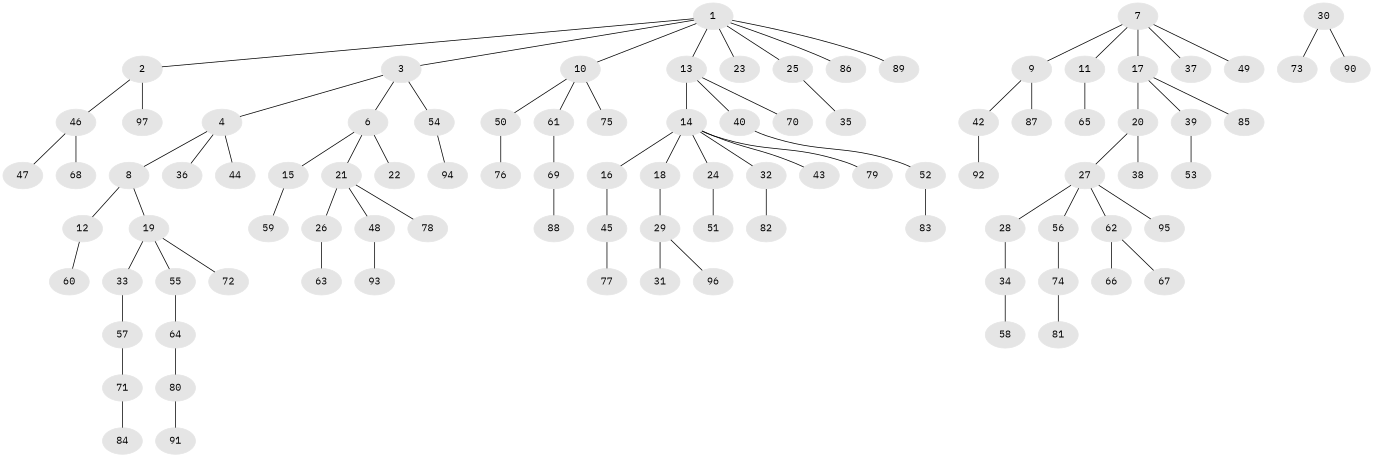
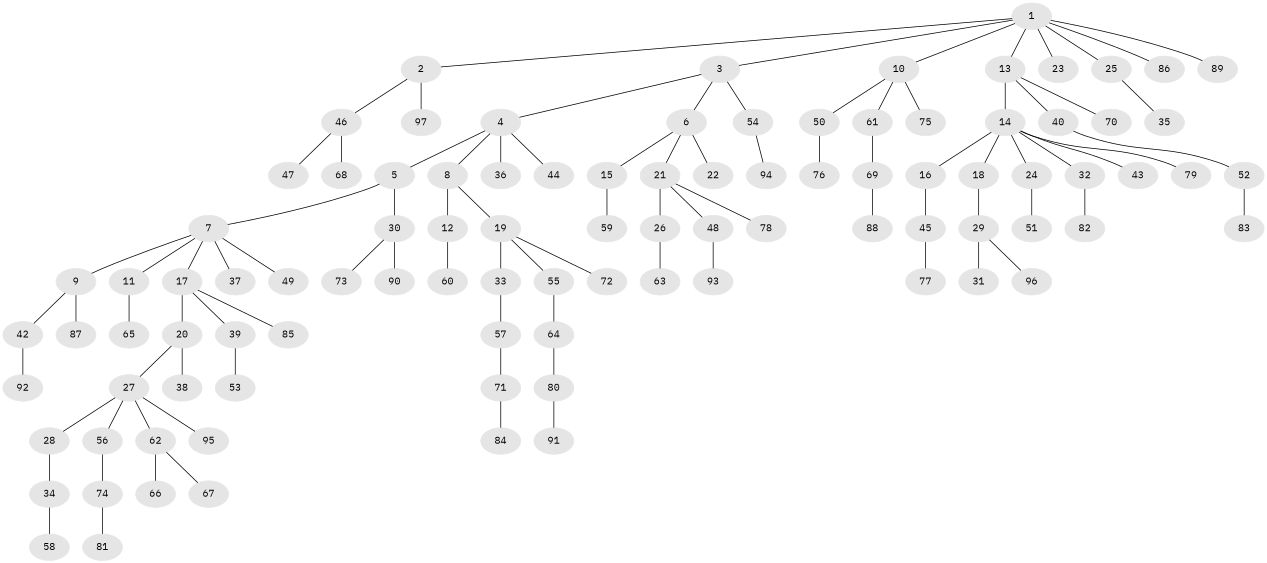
none -> (395, 176)
